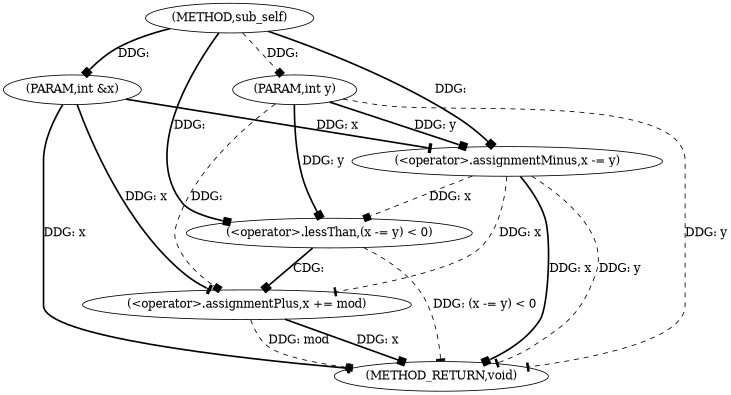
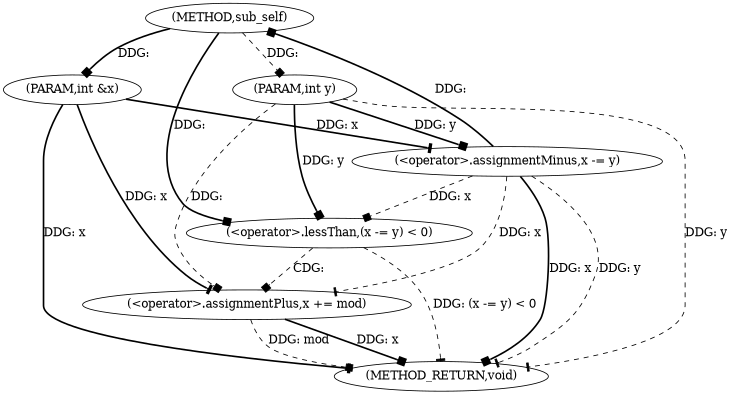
(383, 77) -> (390, 81)
(291, 266) -> (291, 266)
